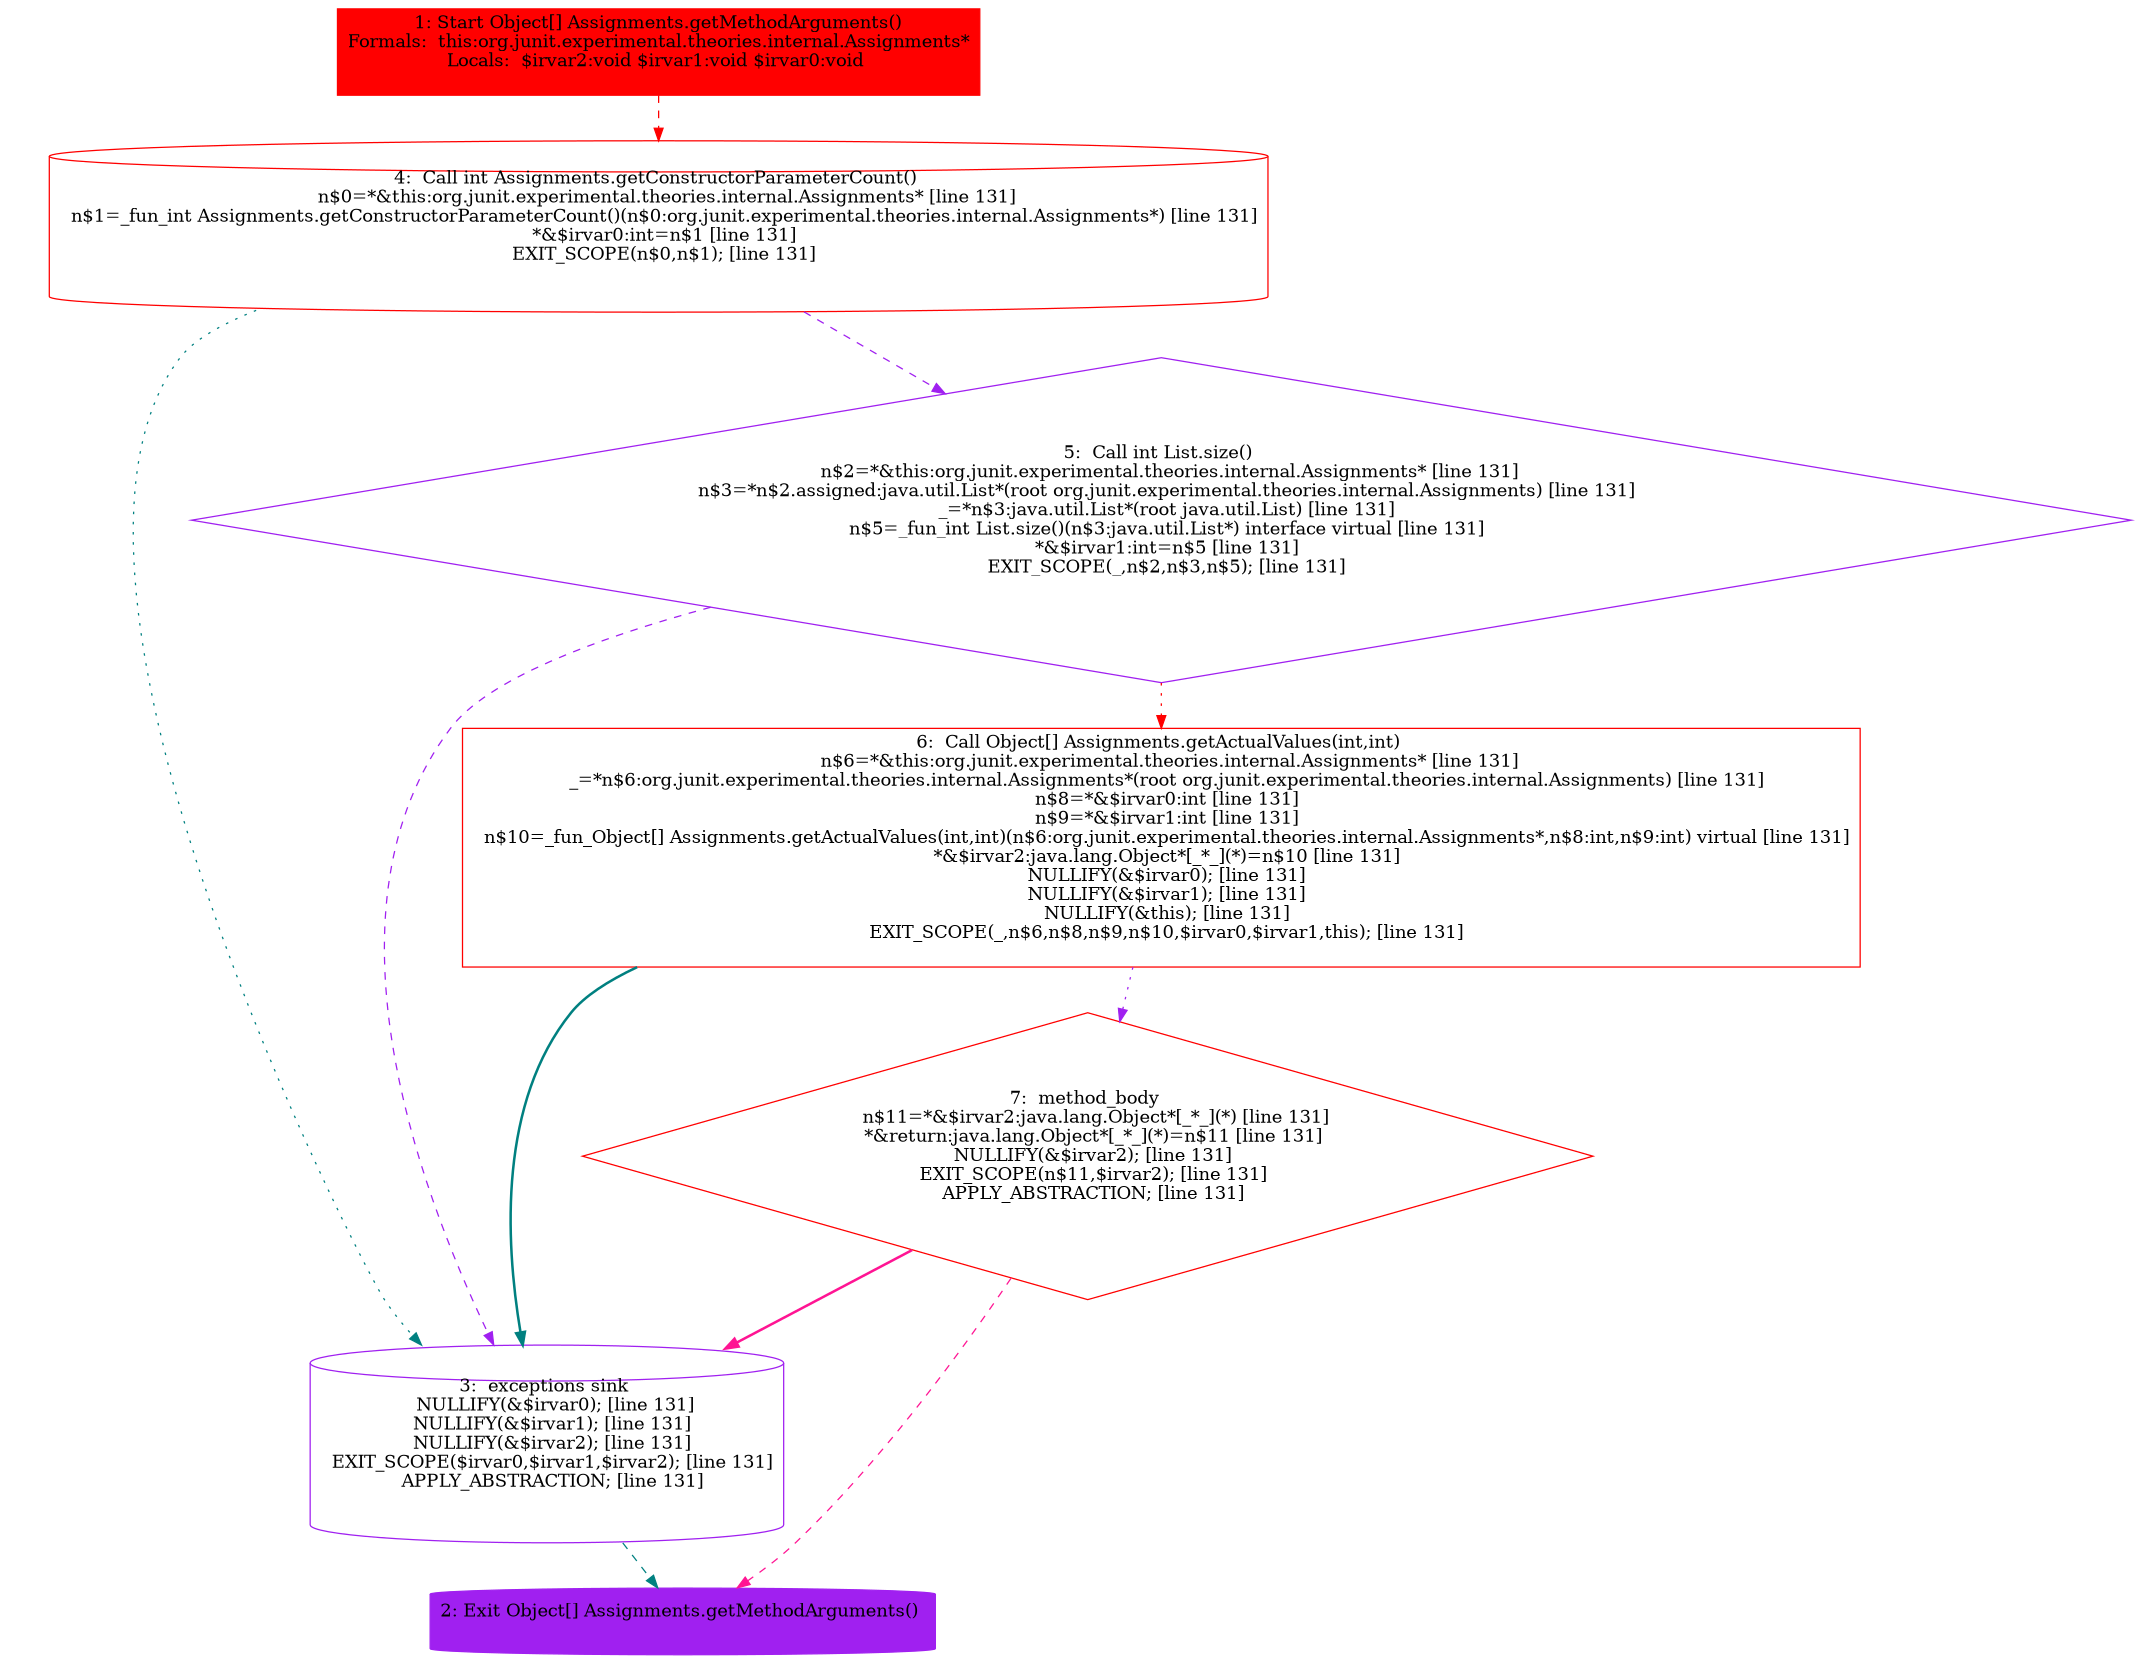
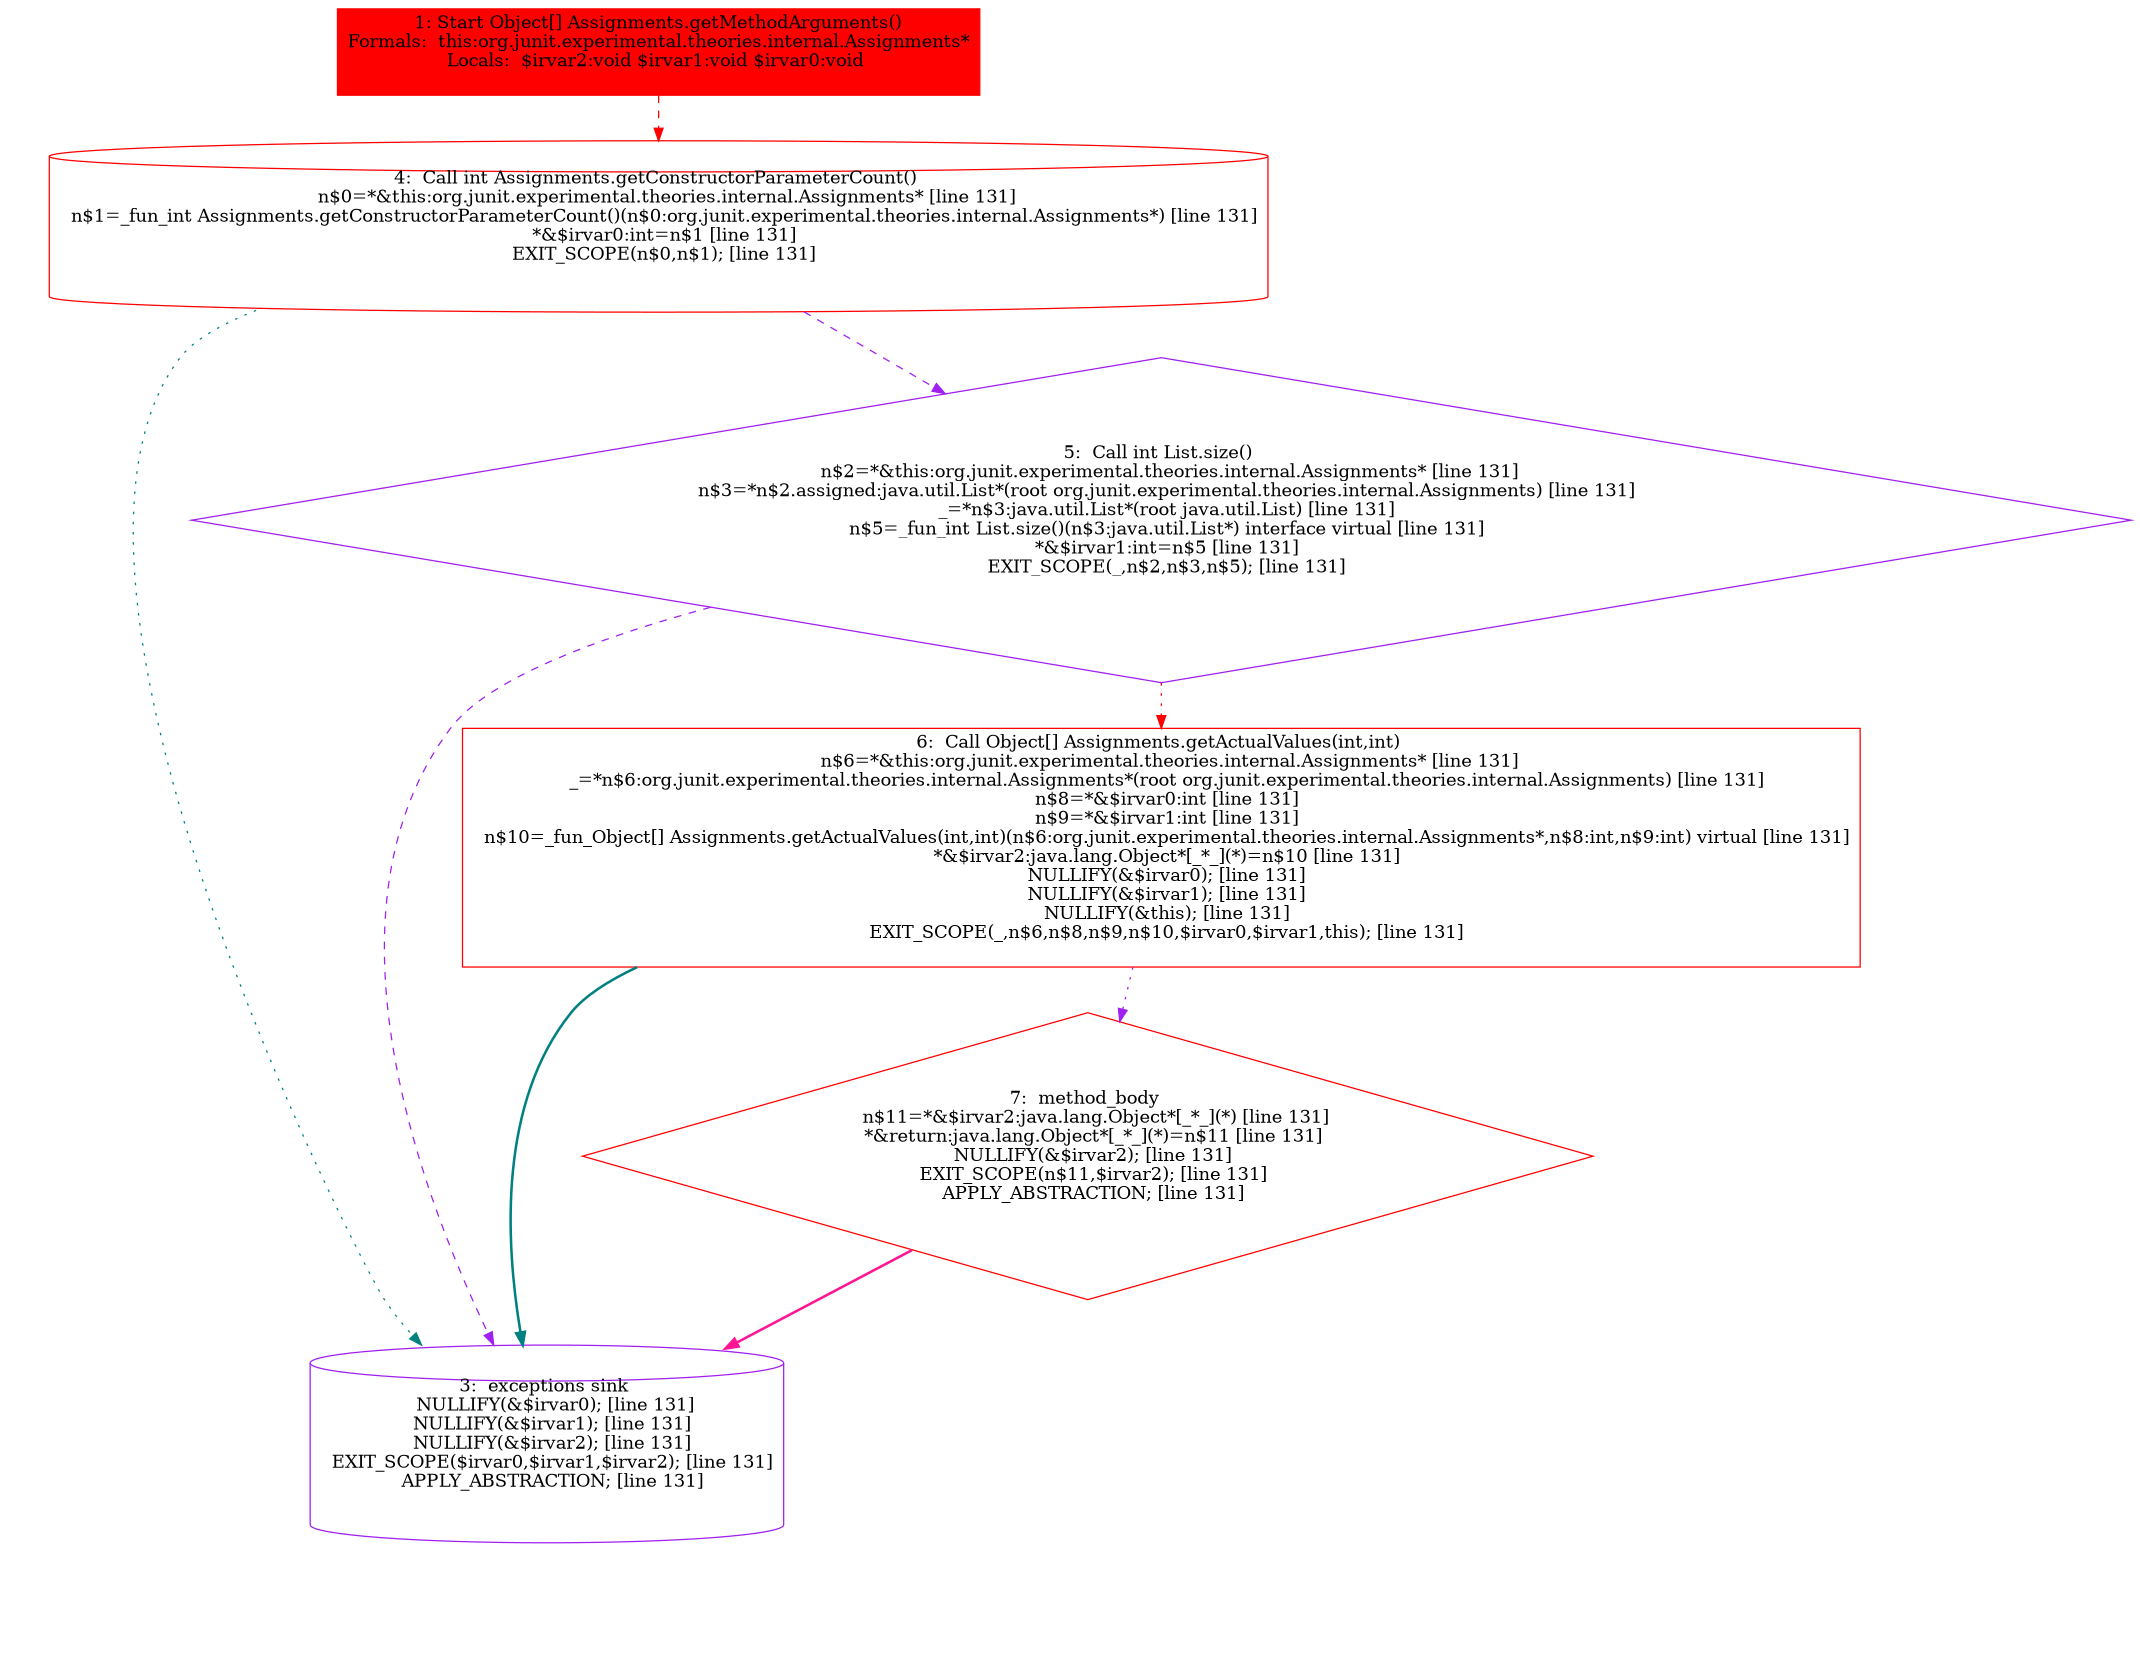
(683, 1621) -> none
